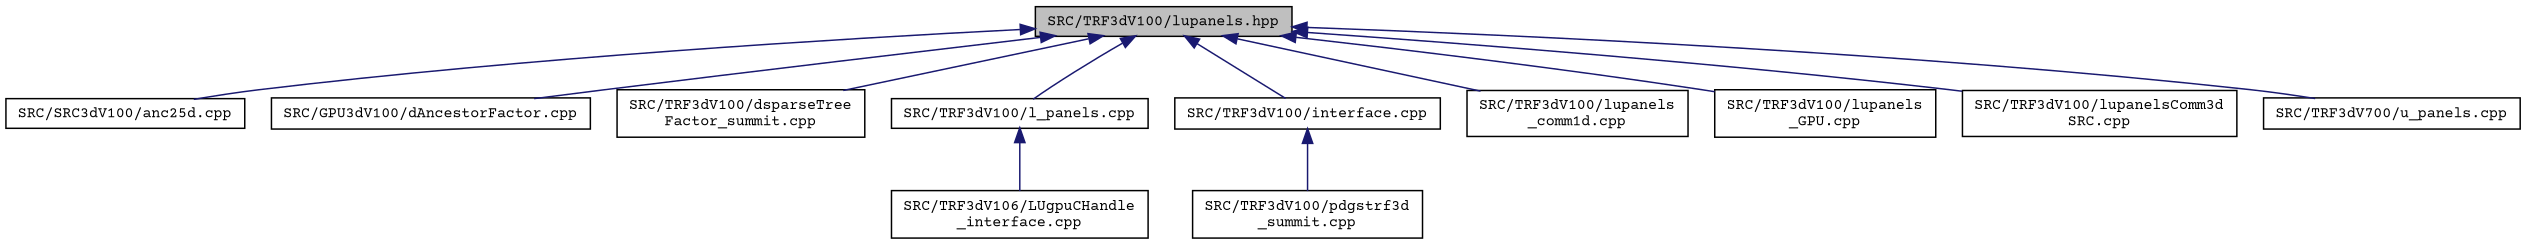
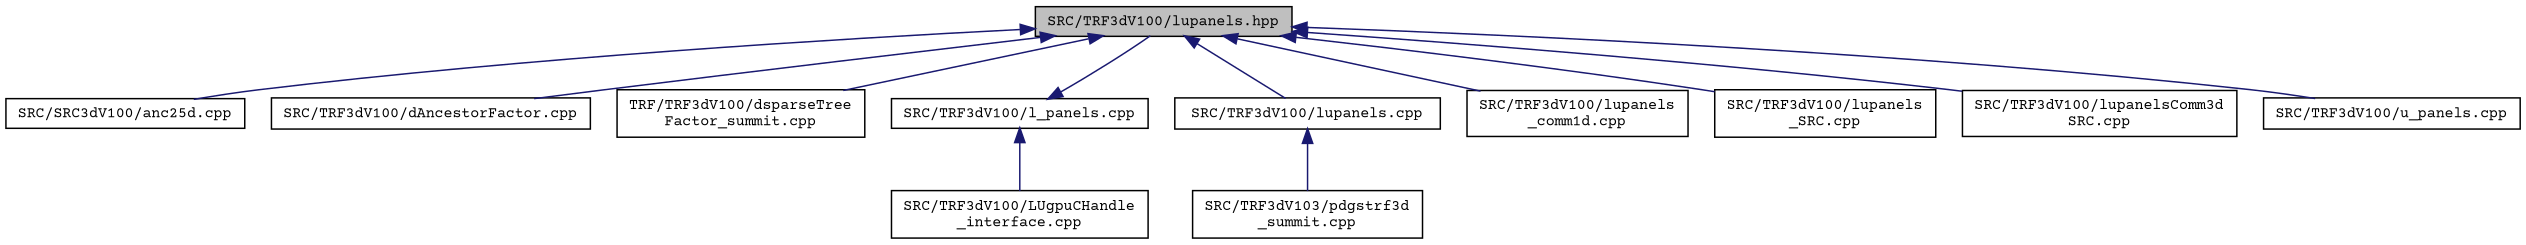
(1077, 70) -> (1106, 65)
(431, 113) -> (431, 113)
(741, 113) -> (741, 113)
(1308, 113) -> (1308, 113)
(1825, 113) -> (1825, 113)
(2392, 113) -> (2392, 113)
(1020, 214) -> (1020, 214)
(1308, 214) -> (1308, 214)
